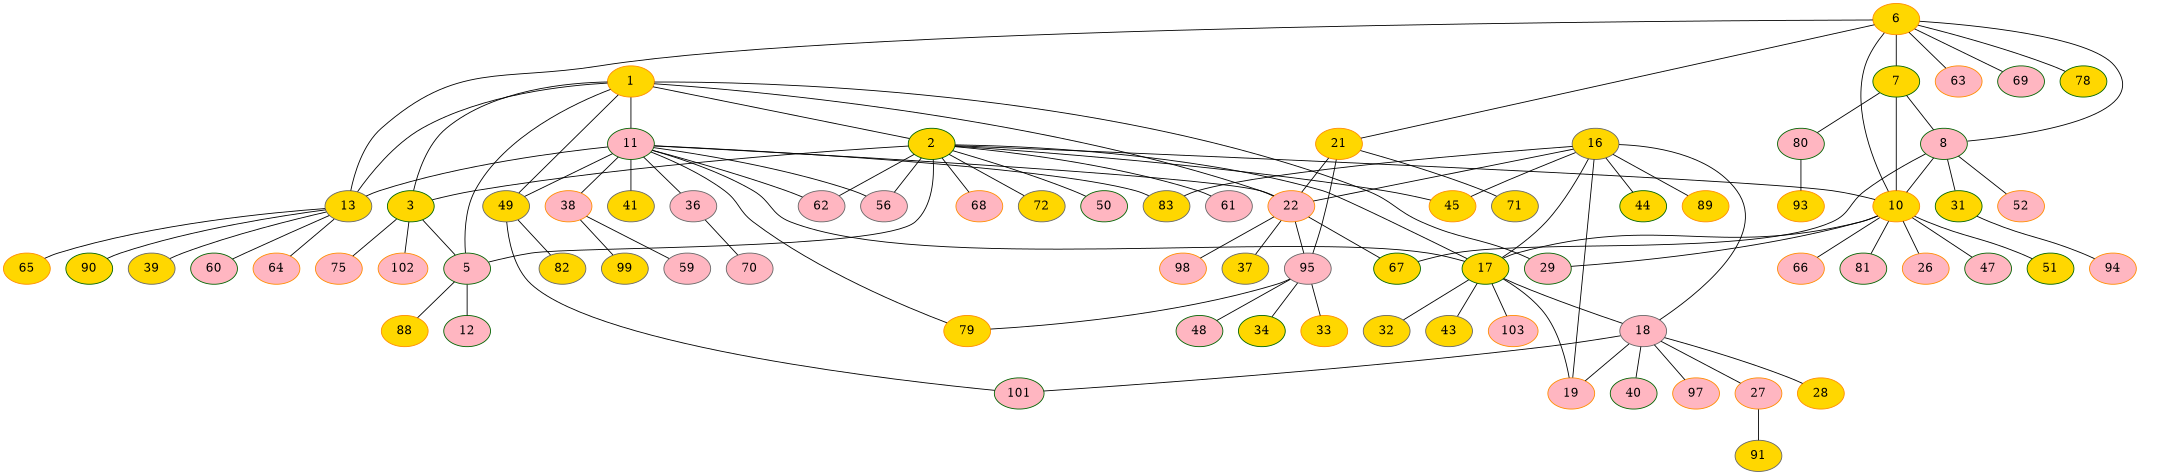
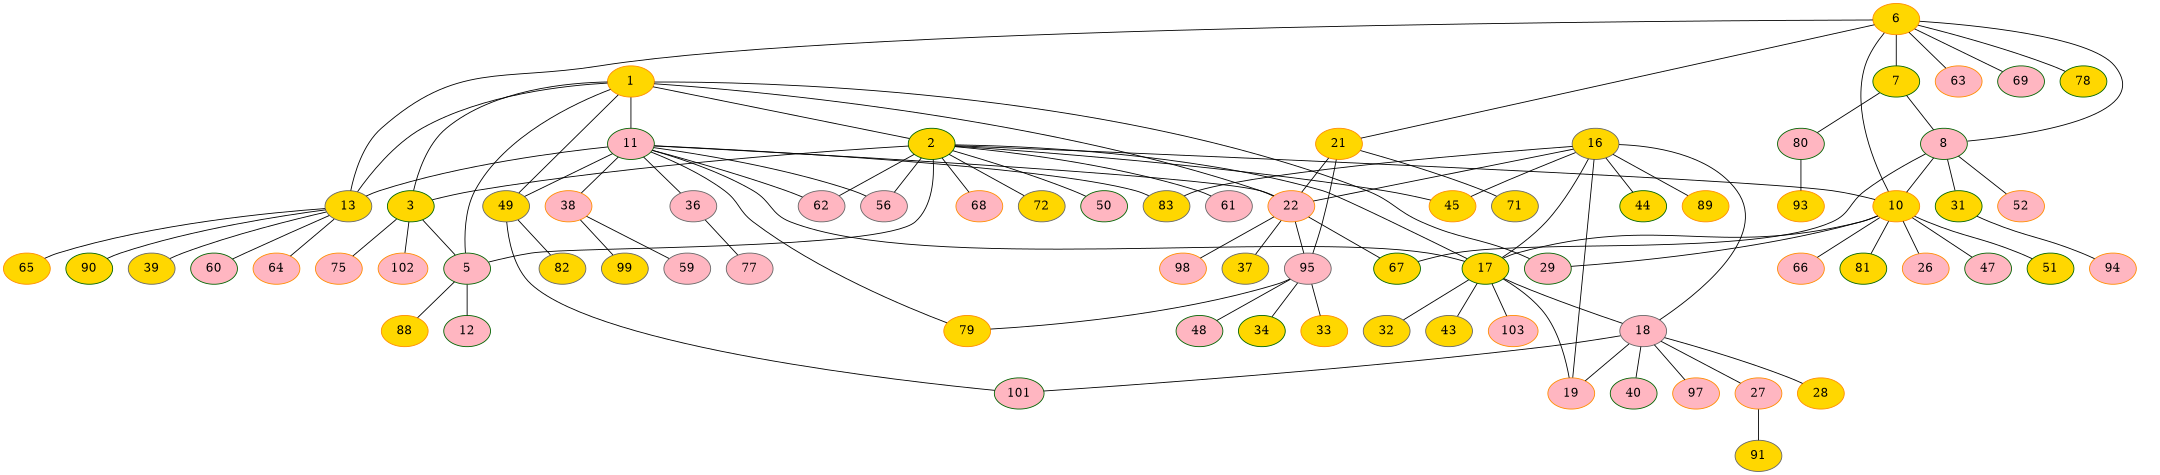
(1896, 144) -> none
(631, 206) -> none
(750, 269) -> (750, 269)
(1863, 269) -> (1863, 269)
